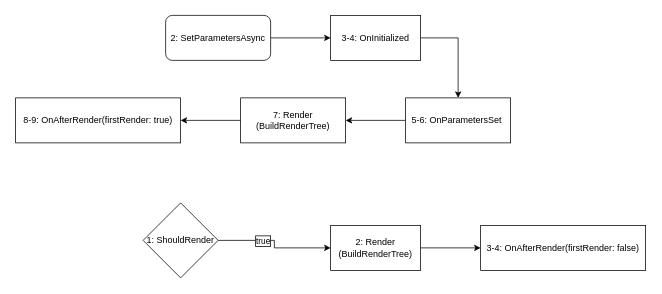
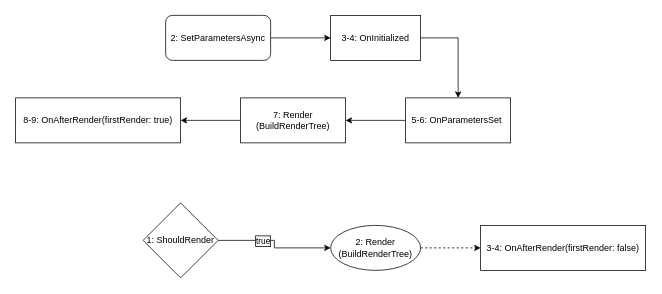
(375, 248) -> (375, 248)
(447, 248) -> (447, 248)
